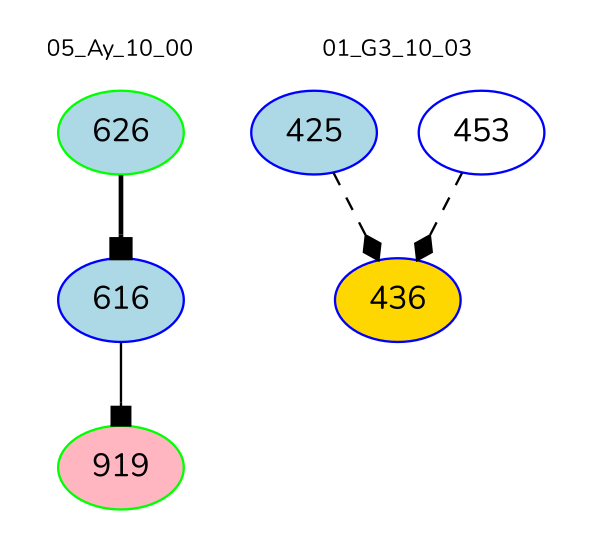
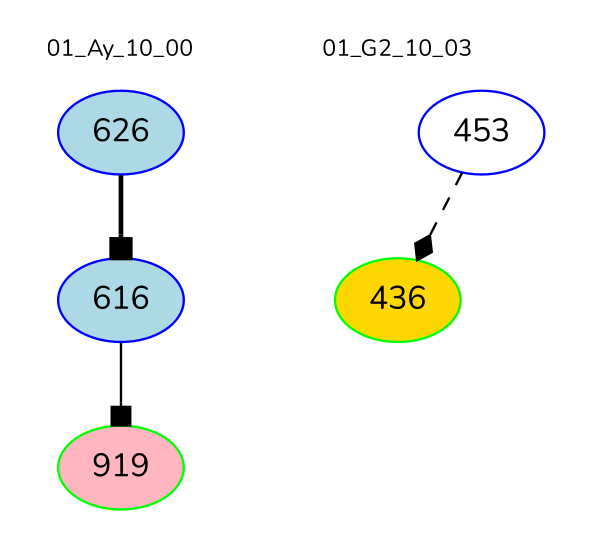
(121, 50) -> (121, 50)
(398, 50) -> (398, 50)
(121, 133) -> (121, 133)
(314, 133) -> none
(398, 300) -> (398, 300)
